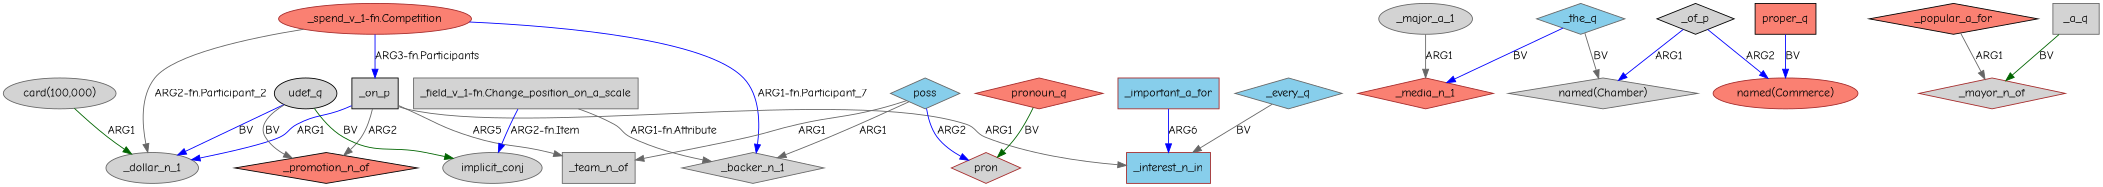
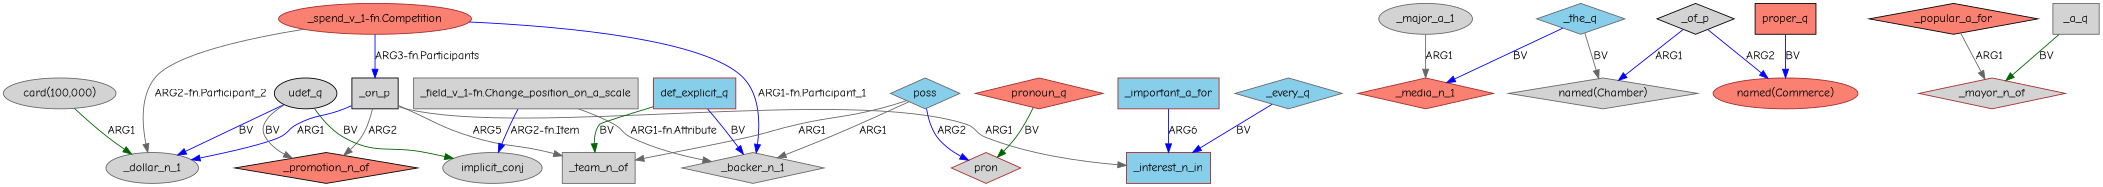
none -> (695, 93)
(813, 93) -> (813, 93)
(1236, 126) -> (1236, 126)
